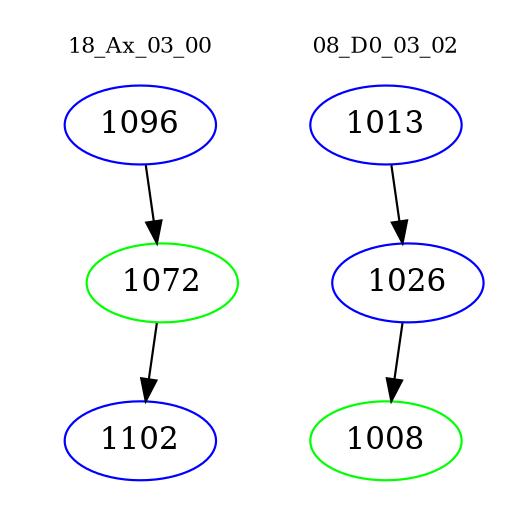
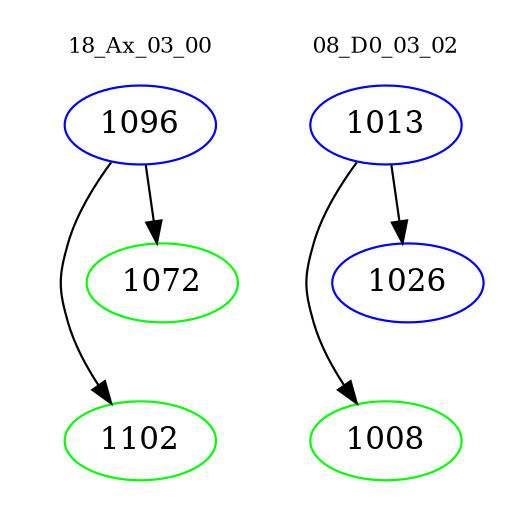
(153, 351) -> (62, 272)
(398, 351) -> (307, 272)
(140, 441) -> (140, 441)
